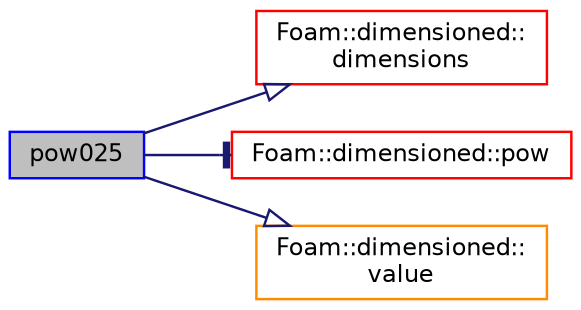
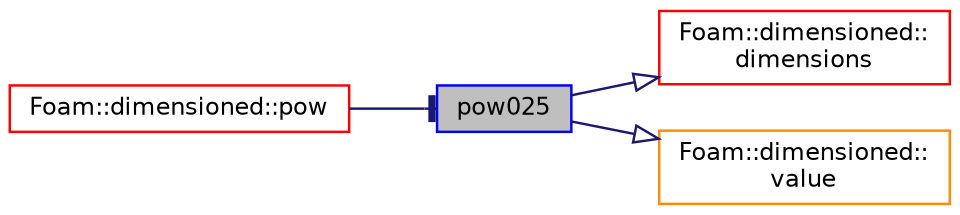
(182, 155) -> (387, 109)
